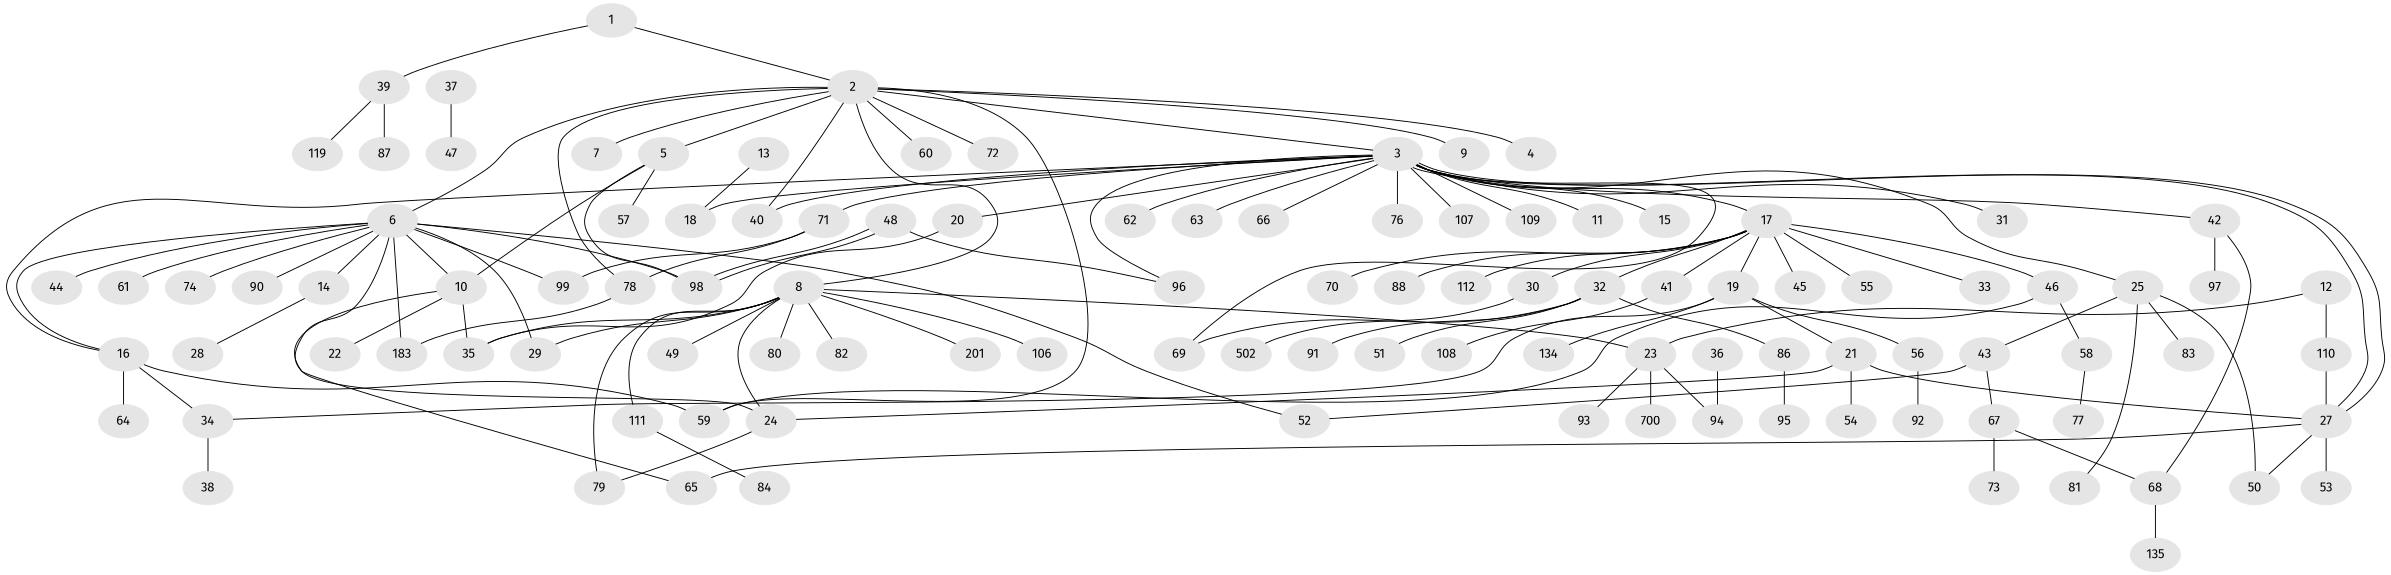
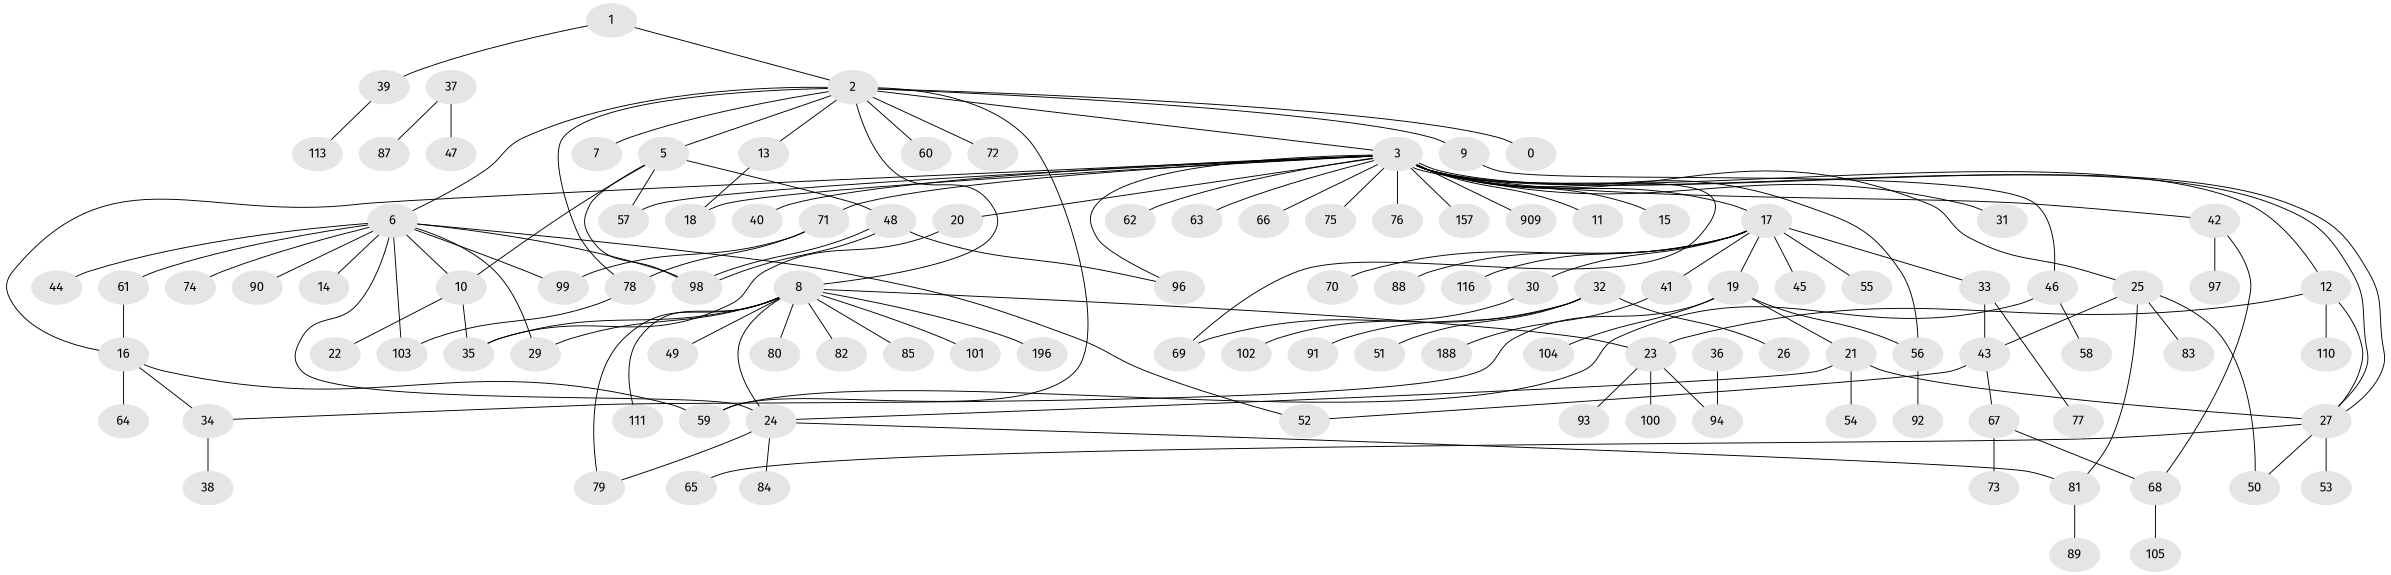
(384, 121) -> (418, 121)
(317, 154) -> (317, 154)
(1531, 154) -> (1531, 154)
(808, 156) -> (808, 121)
none -> (1882, 174)
none -> (1006, 175)
none -> (756, 178)
none -> (1804, 205)
none -> (1331, 221)
(1464, 221) -> (1464, 221)
(1531, 221) -> (1531, 221)
(1914, 244) -> (1921, 183)
(130, 245) -> (124, 321)
(1683, 253) -> none
(1466, 288) -> (1466, 288)
none -> (1985, 321)
(198, 354) -> none
(402, 354) -> (402, 354)
none -> (908, 354)
(975, 354) -> (975, 354)
(1042, 354) -> (1042, 354)
(1246, 354) -> (1246, 354)
(1447, 354) -> (1447, 354)
(1549, 354) -> (1549, 354)
(1784, 354) -> (1784, 354)
(2083, 388) -> (2032, 354)
(2326, 388) -> (2362, 363)
(397, 403) -> none
(1651, 421) -> (1651, 421)
(1784, 421) -> none
none -> (1331, 441)
(705, 457) -> (768, 455)
none -> (2075, 555)
(2155, 555) -> (2155, 555)
